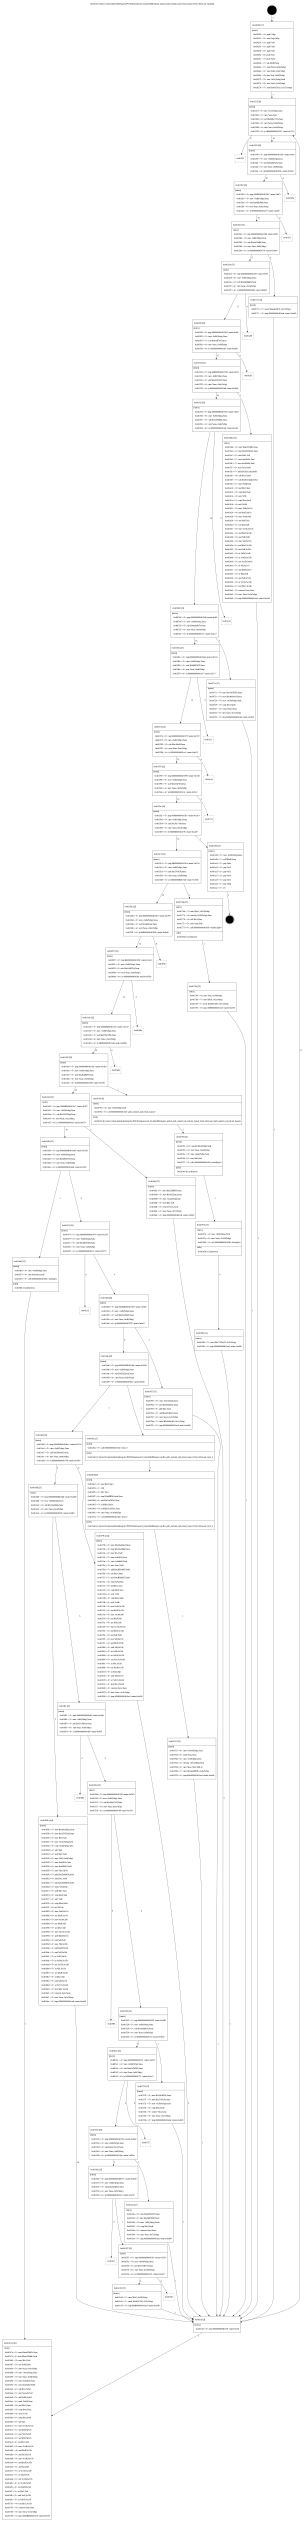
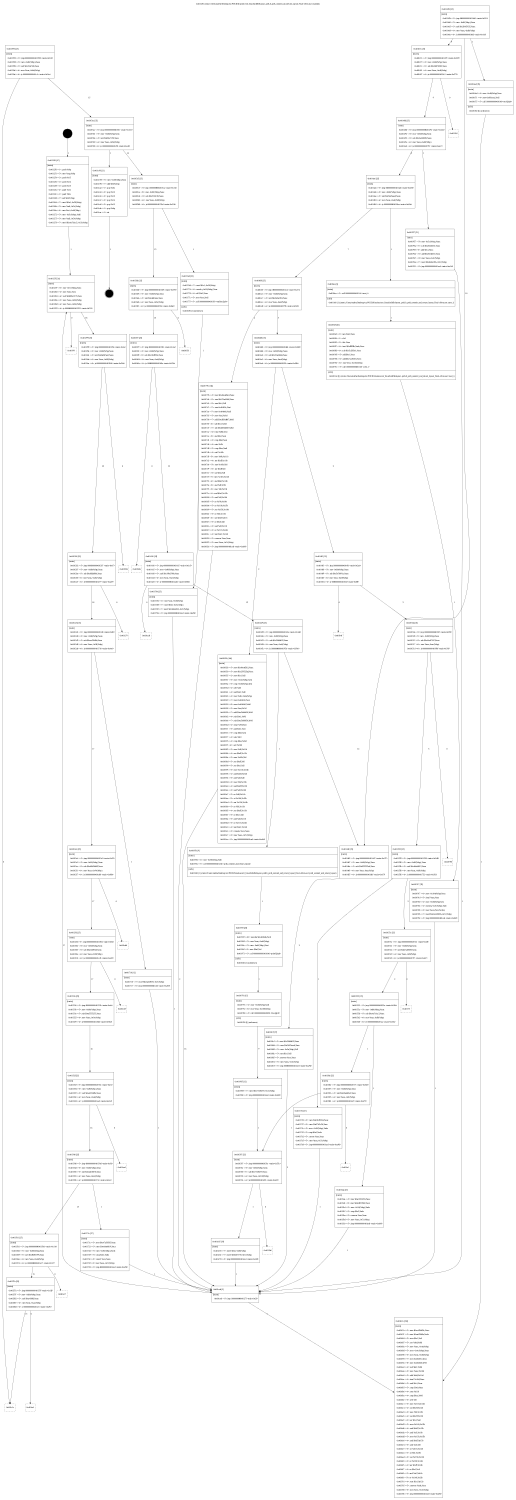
(247, 518) -> none
(177, 759) -> (17, 1356)
(65, 1132) -> (465, 471)
(229, 1833) -> (257, 1124)
